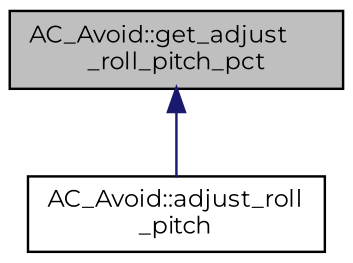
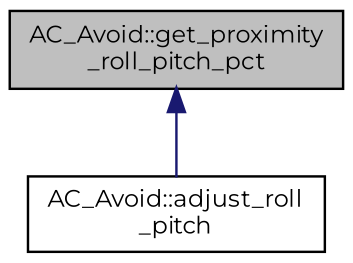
(176, 50) -> (176, 50)
